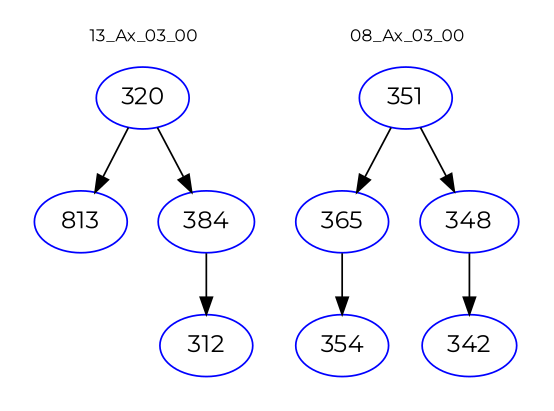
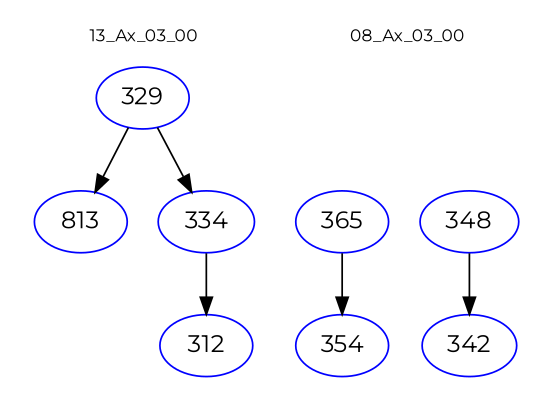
(143, 98) -> (143, 98)
(406, 98) -> none
(206, 222) -> (206, 222)
